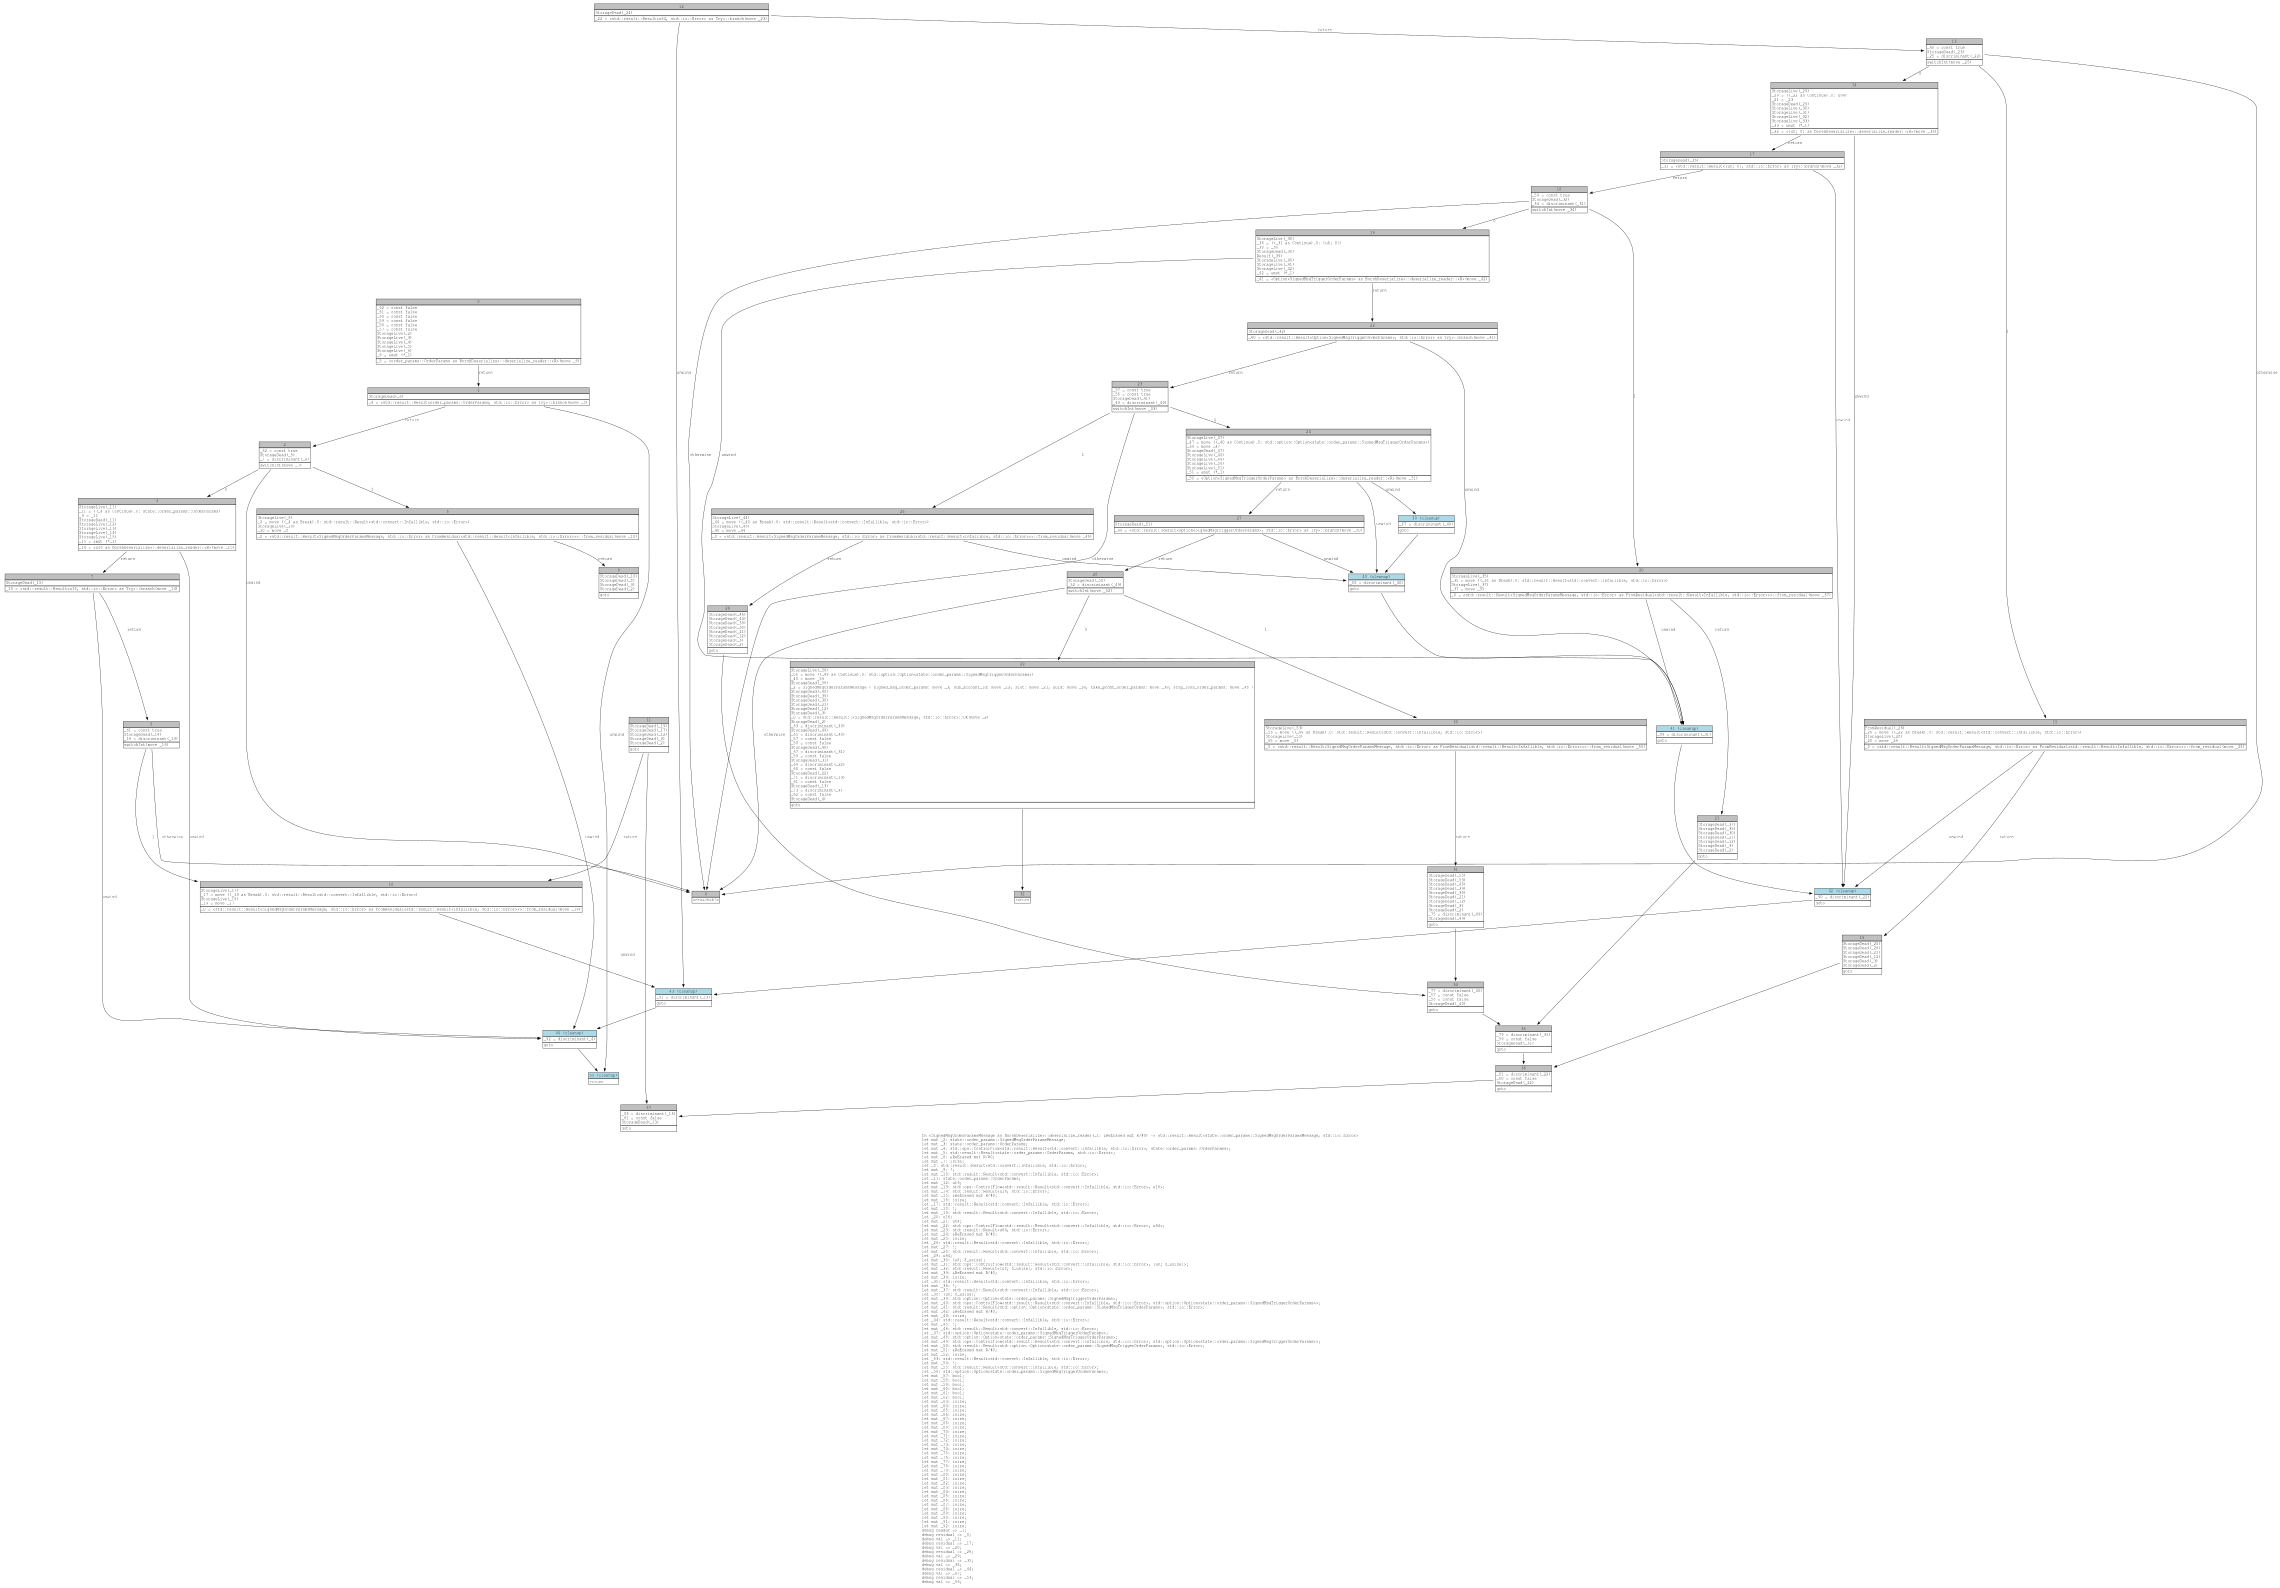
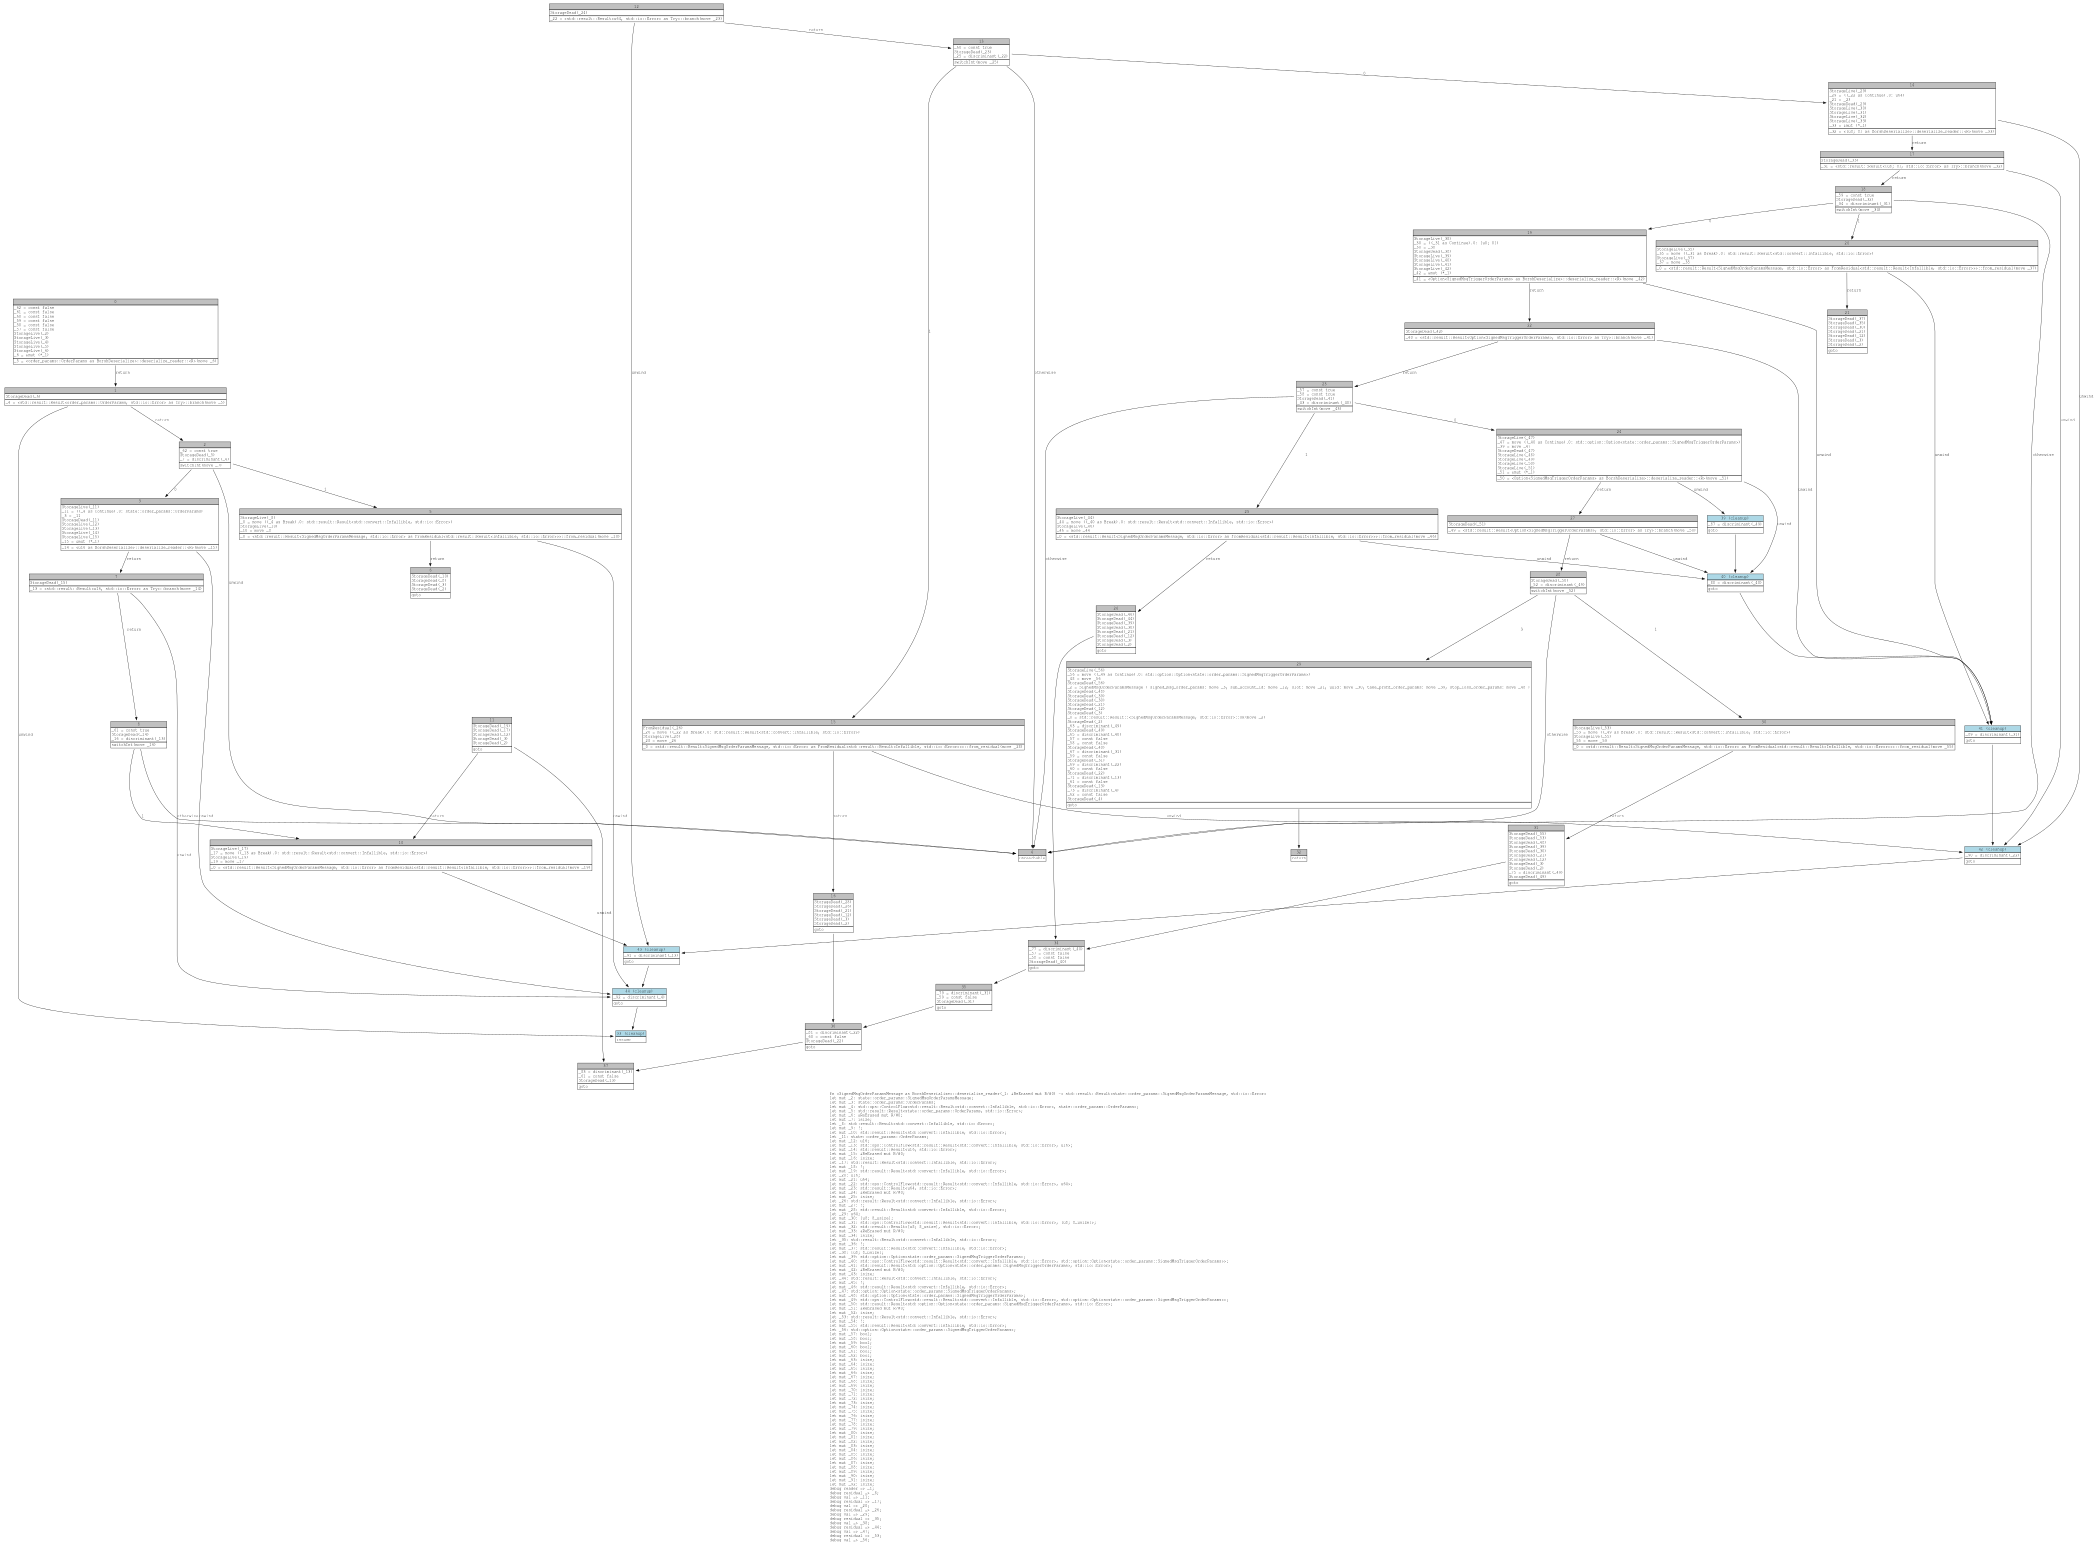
(1270, 256) -> (1433, 256)
(1617, 941) -> none
